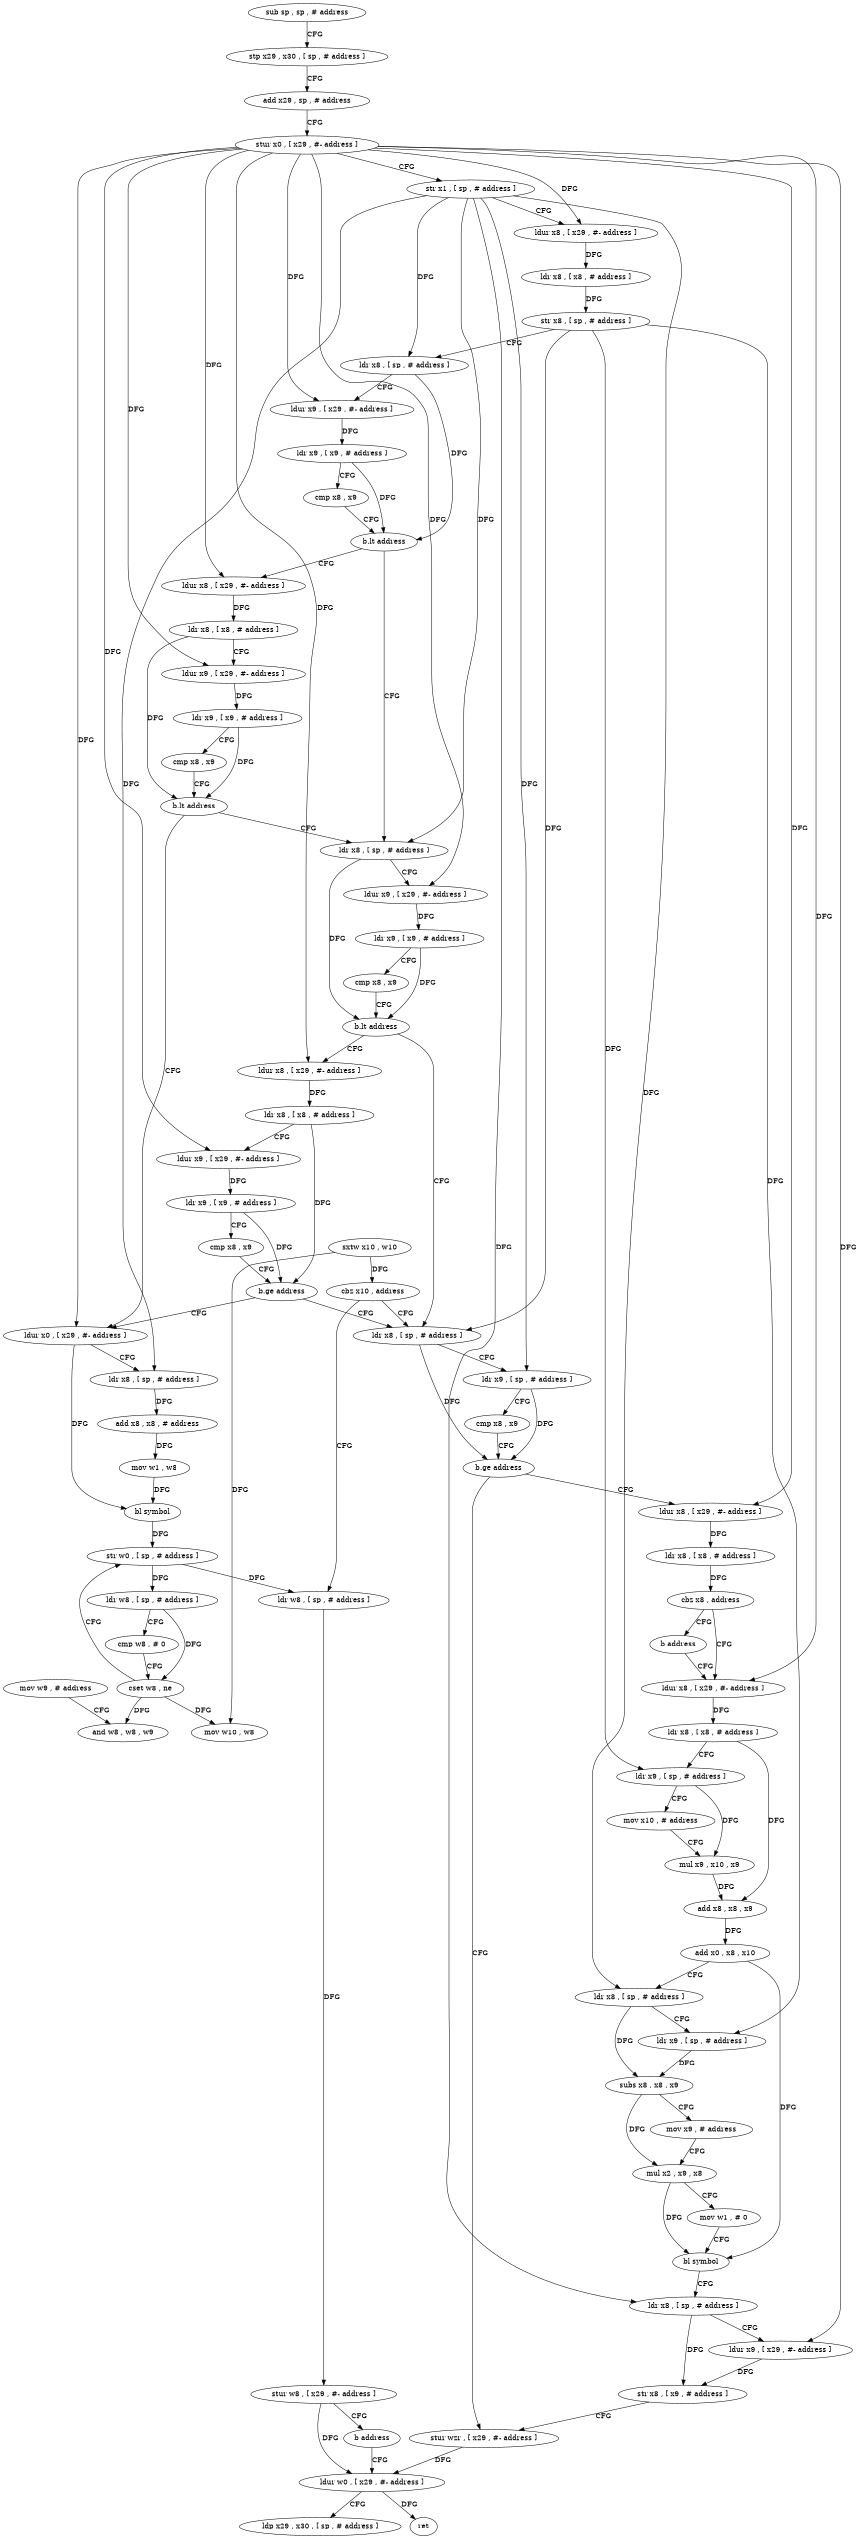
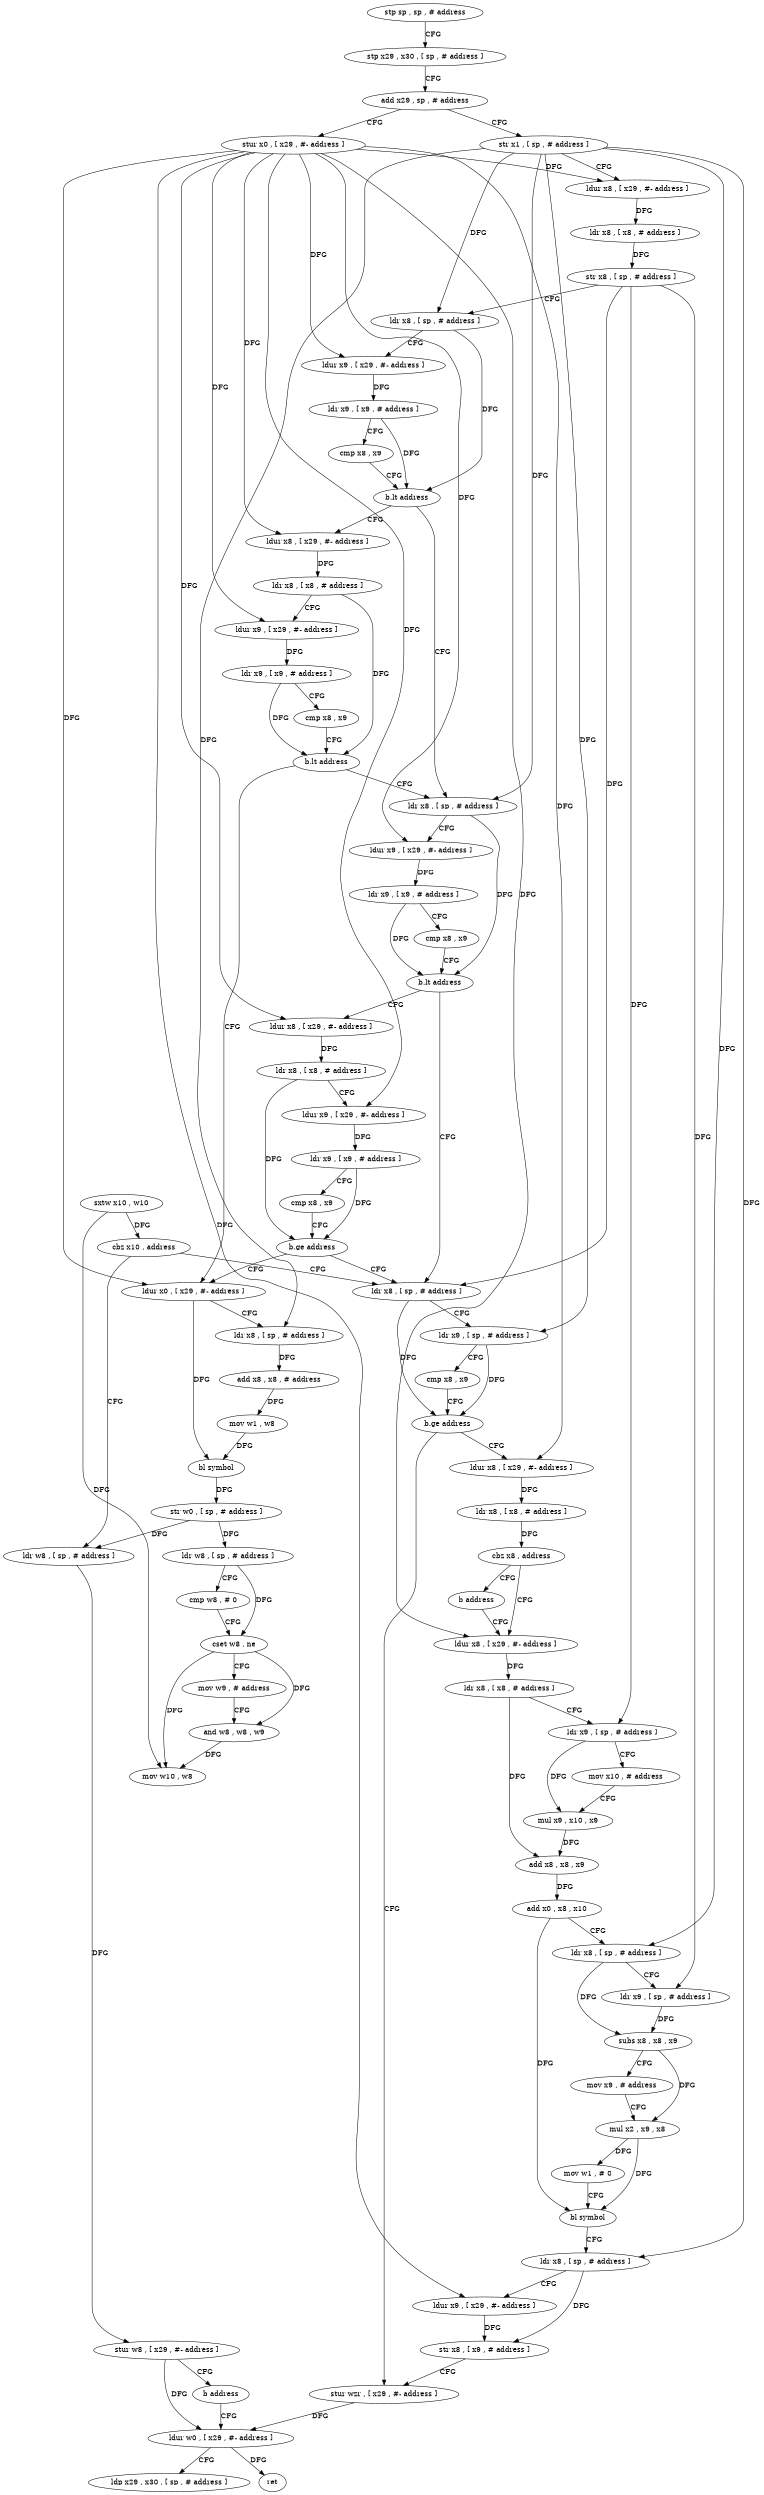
(307, 13) -> (425, 13)
(387, 166) -> (482, 122)
(85, 1625) -> (234, 1664)
none -> (203, 1753)
(710, 2196) -> (624, 2152)
